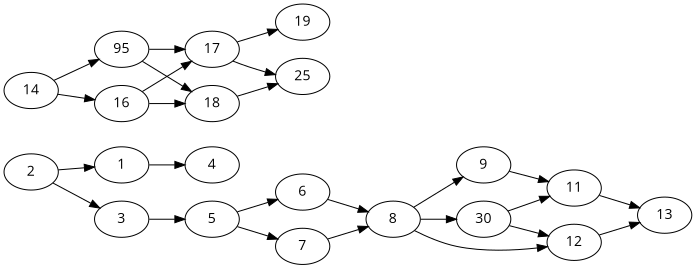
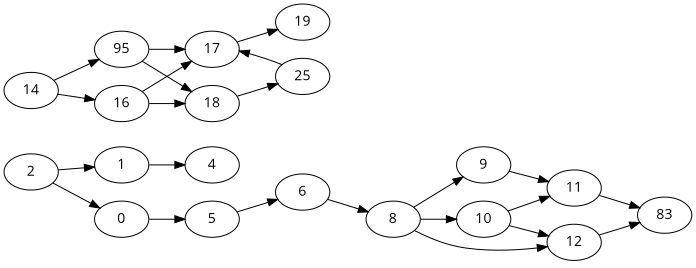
(249, 67) -> (266, 59)
(665, 215) -> (665, 215)
(122, 219) -> (122, 219)
(484, 219) -> (484, 219)
(303, 246) -> none
